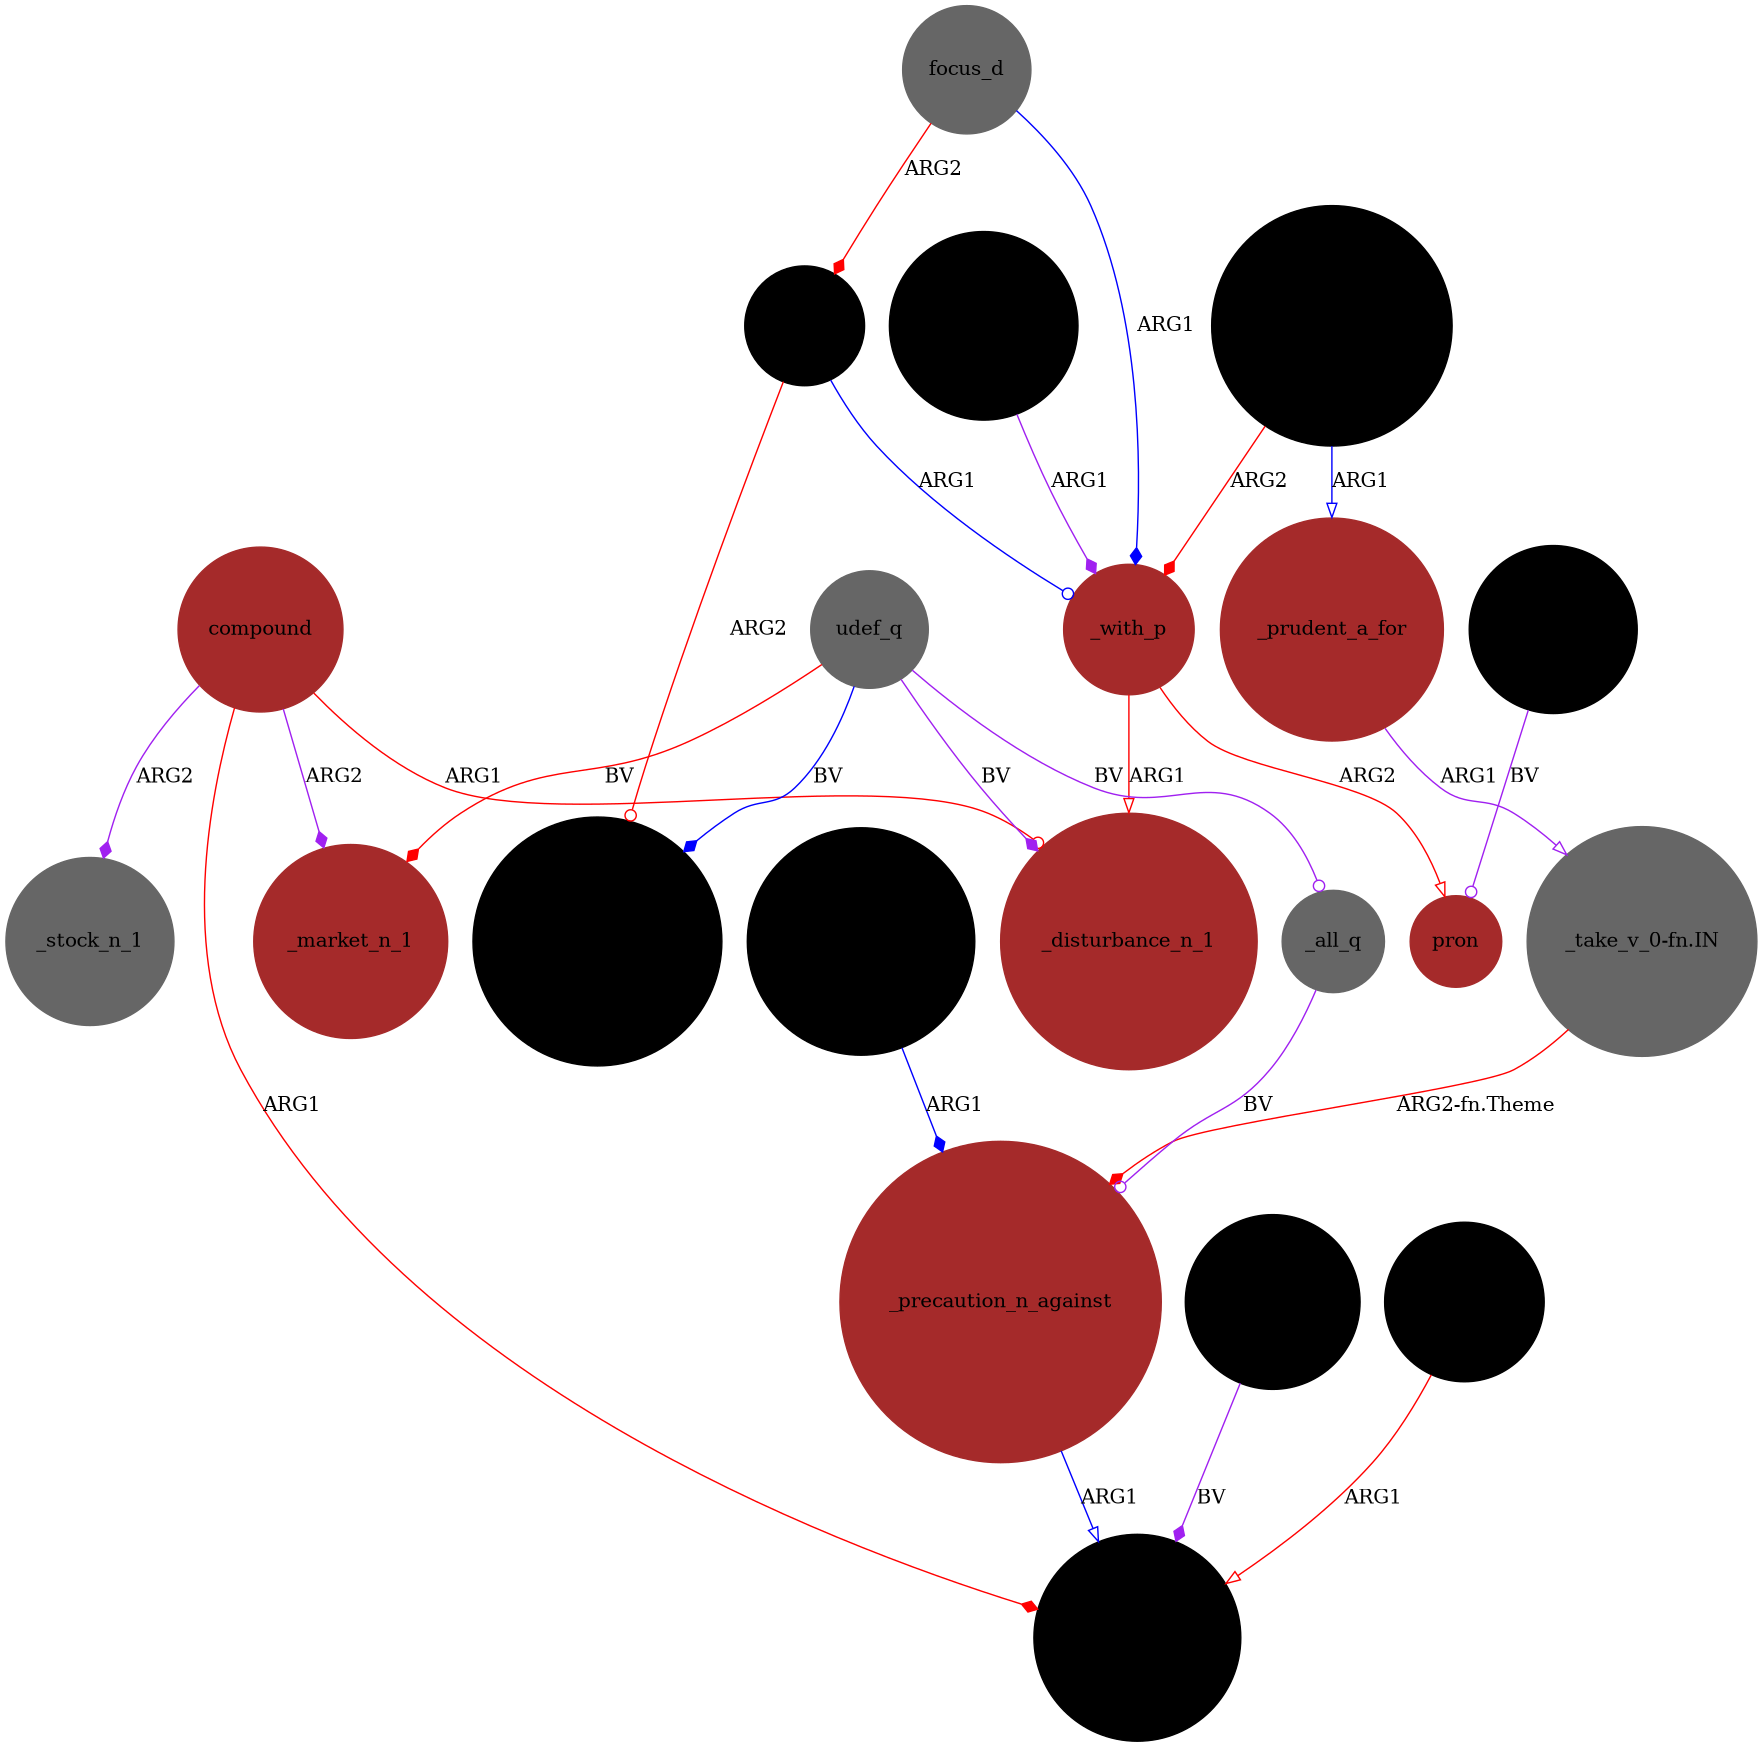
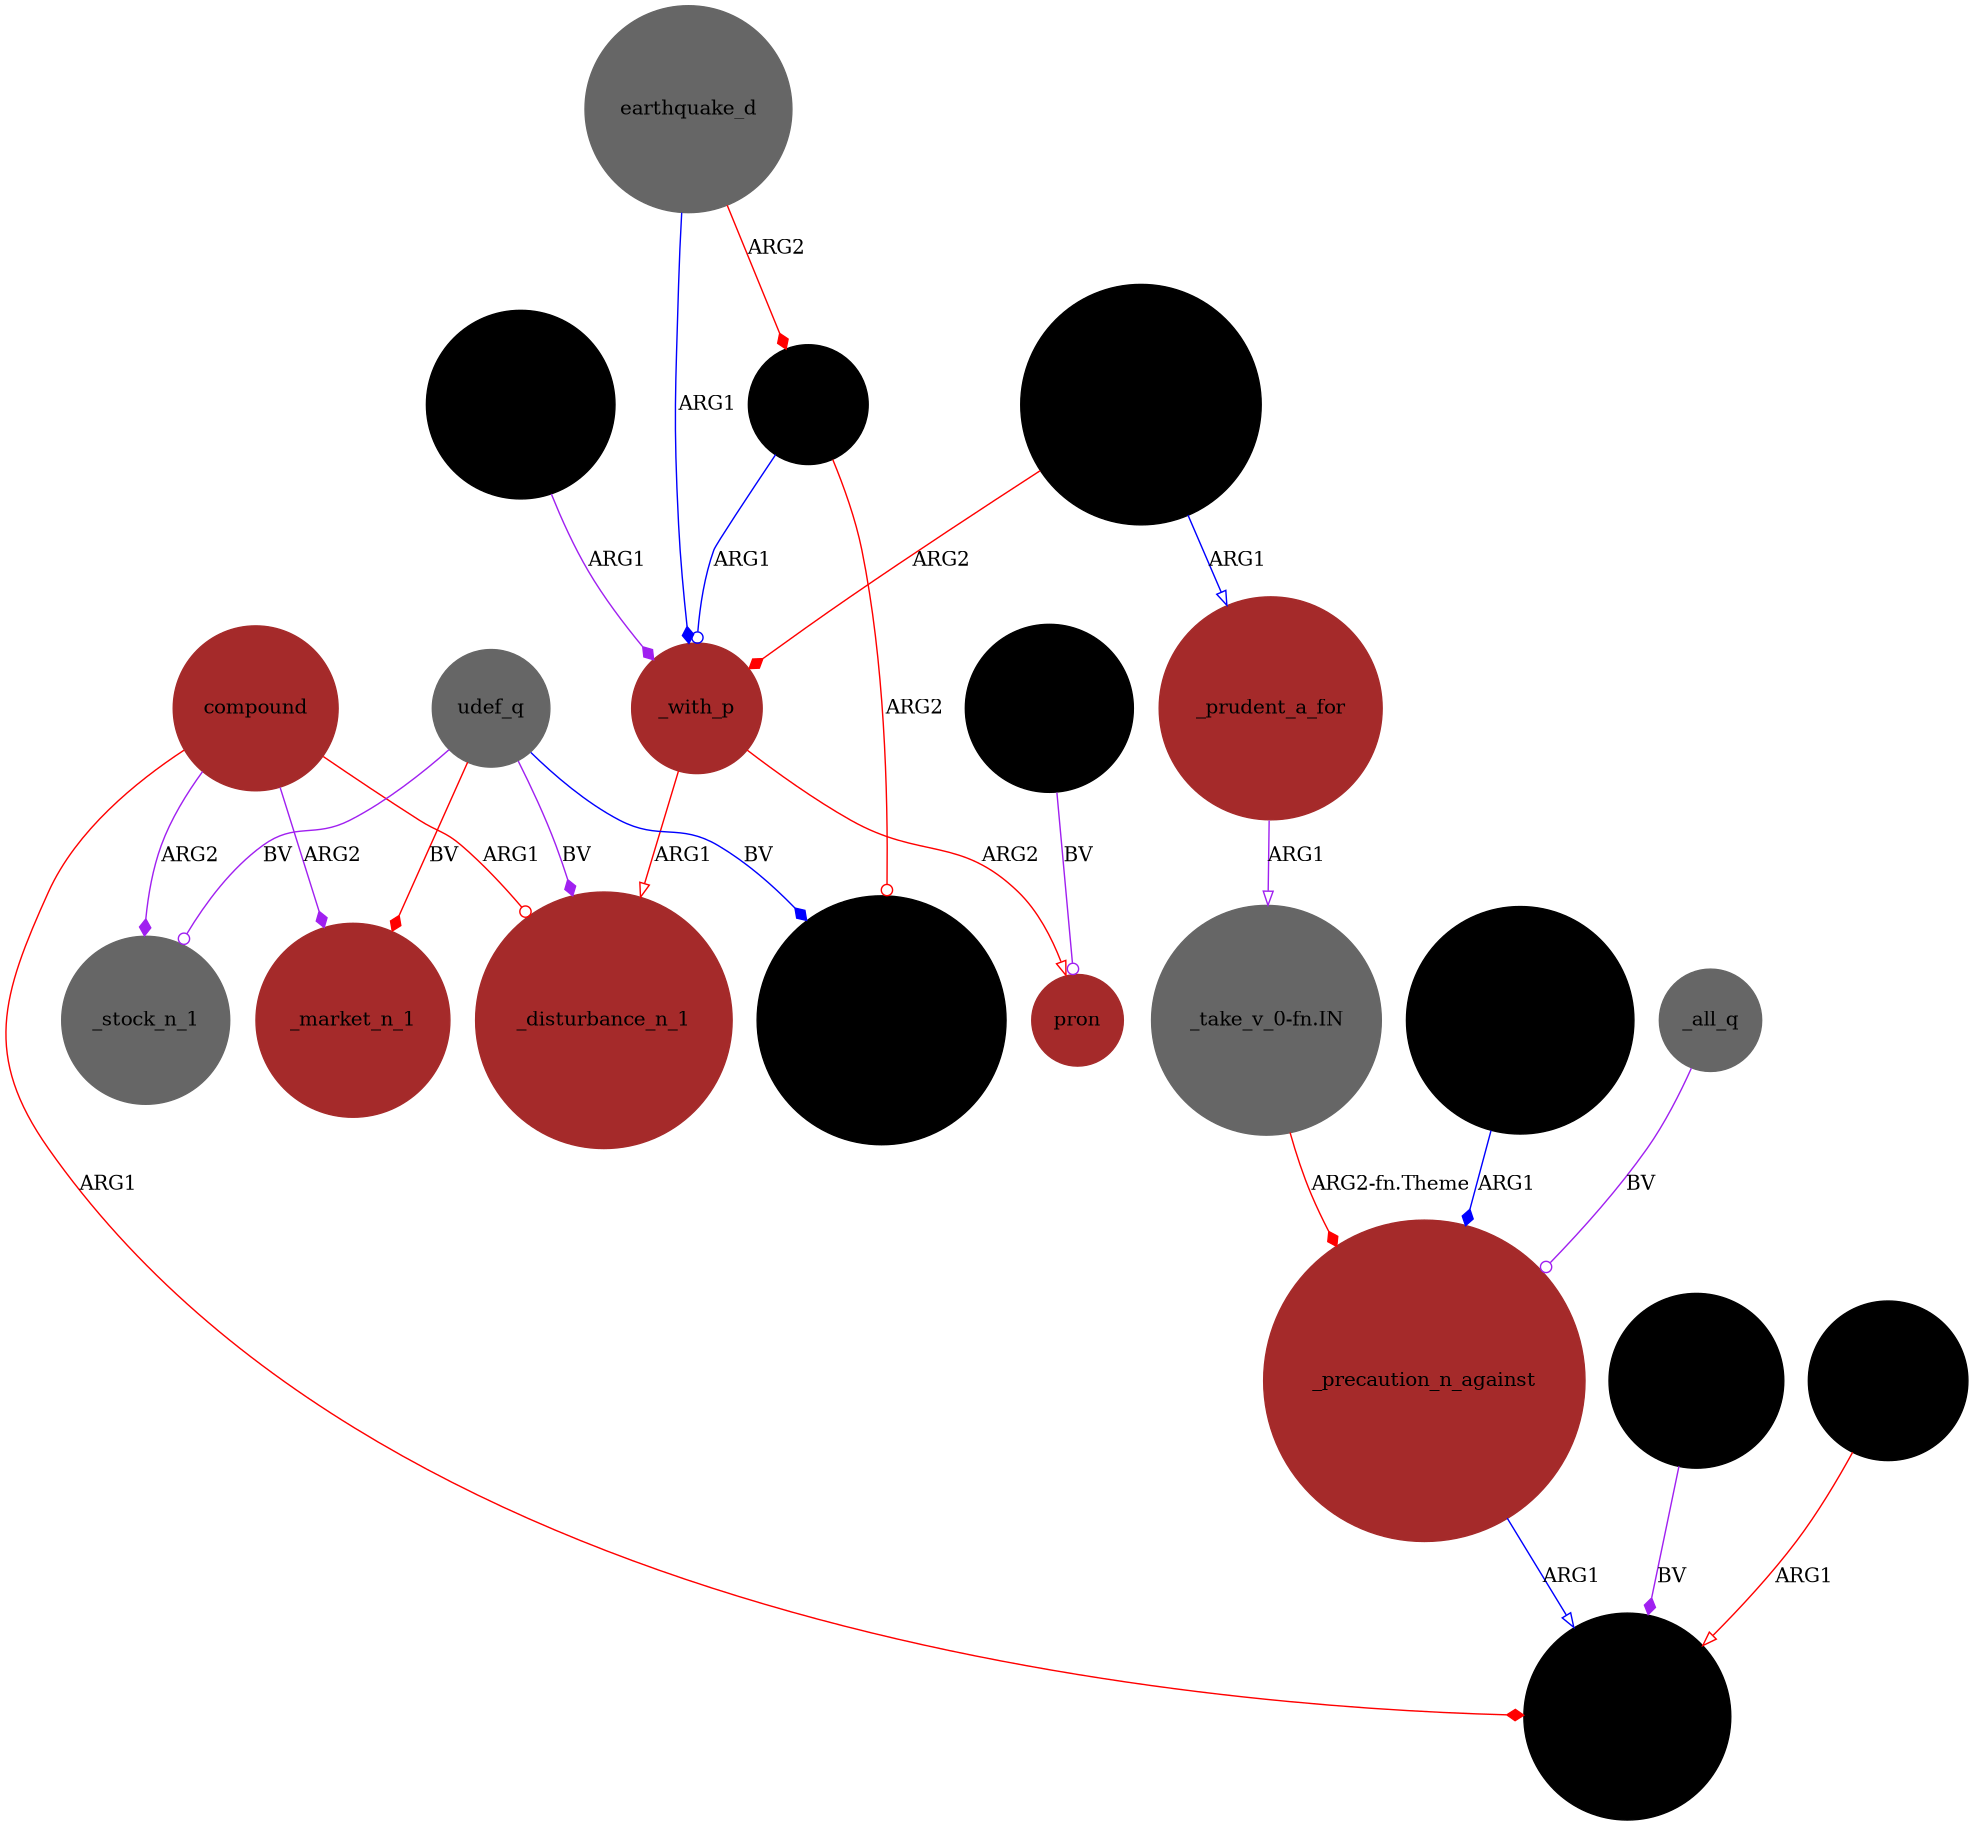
(967, 70) -> (688, 109)
(1117, 794) -> (308, 831)
